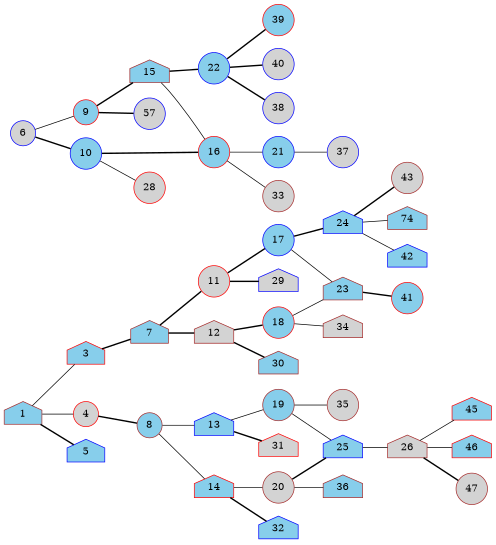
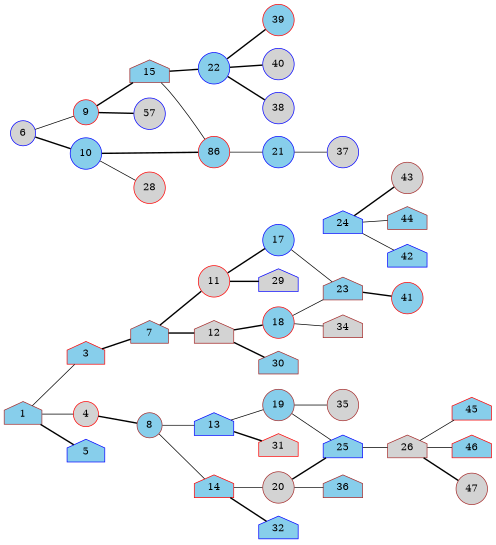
(214, 152) -> (214, 152)
(278, 196) -> none
(407, 219) -> (407, 219)
(309, 232) -> none
